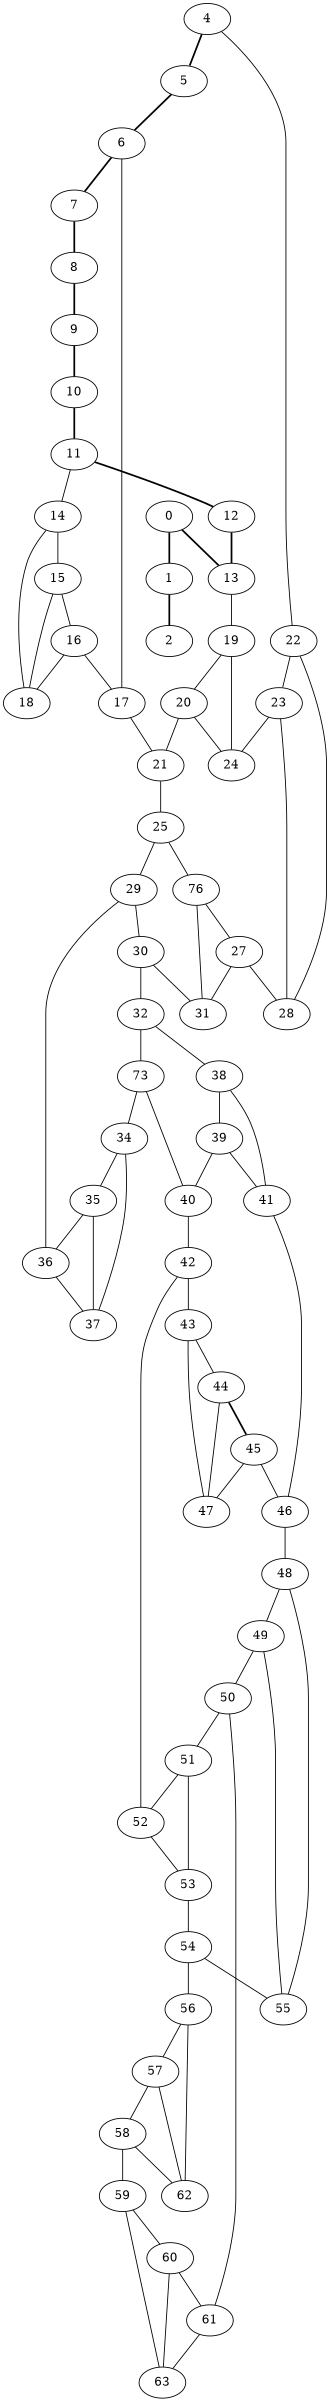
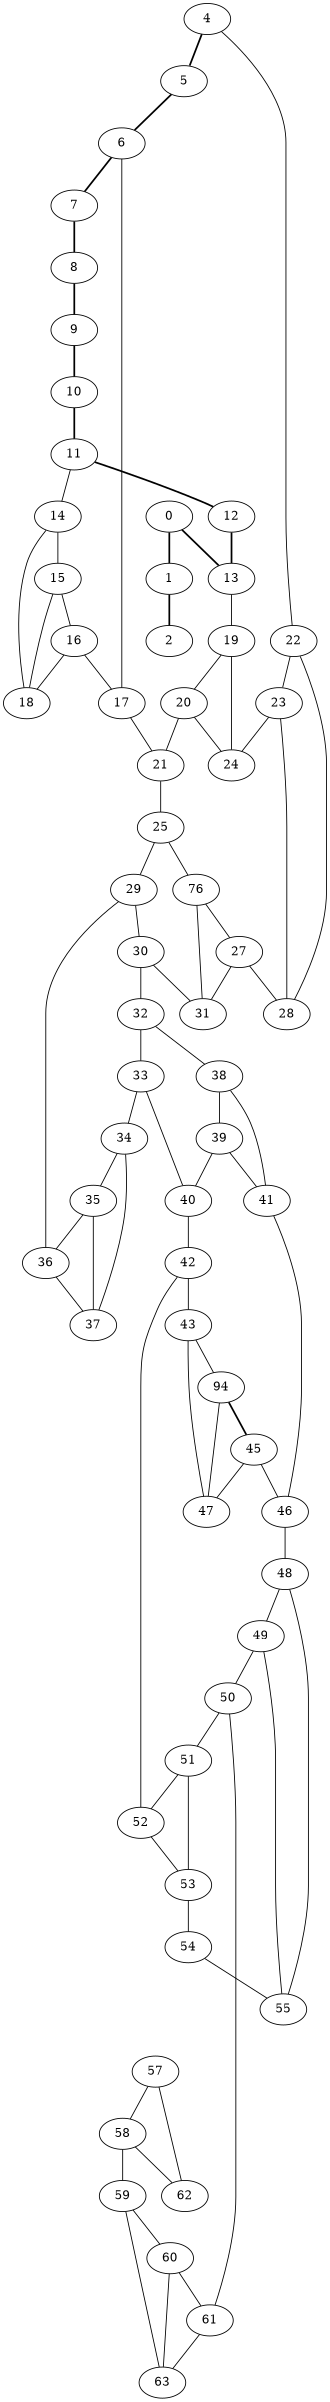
(141, 1076) -> (141, 1076)
(221, 1387) -> (221, 1387)
(188, 2009) -> none
